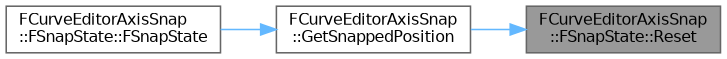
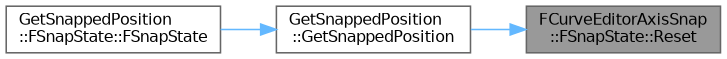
(113, 30) -> (113, 30)
(373, 30) -> (373, 30)
